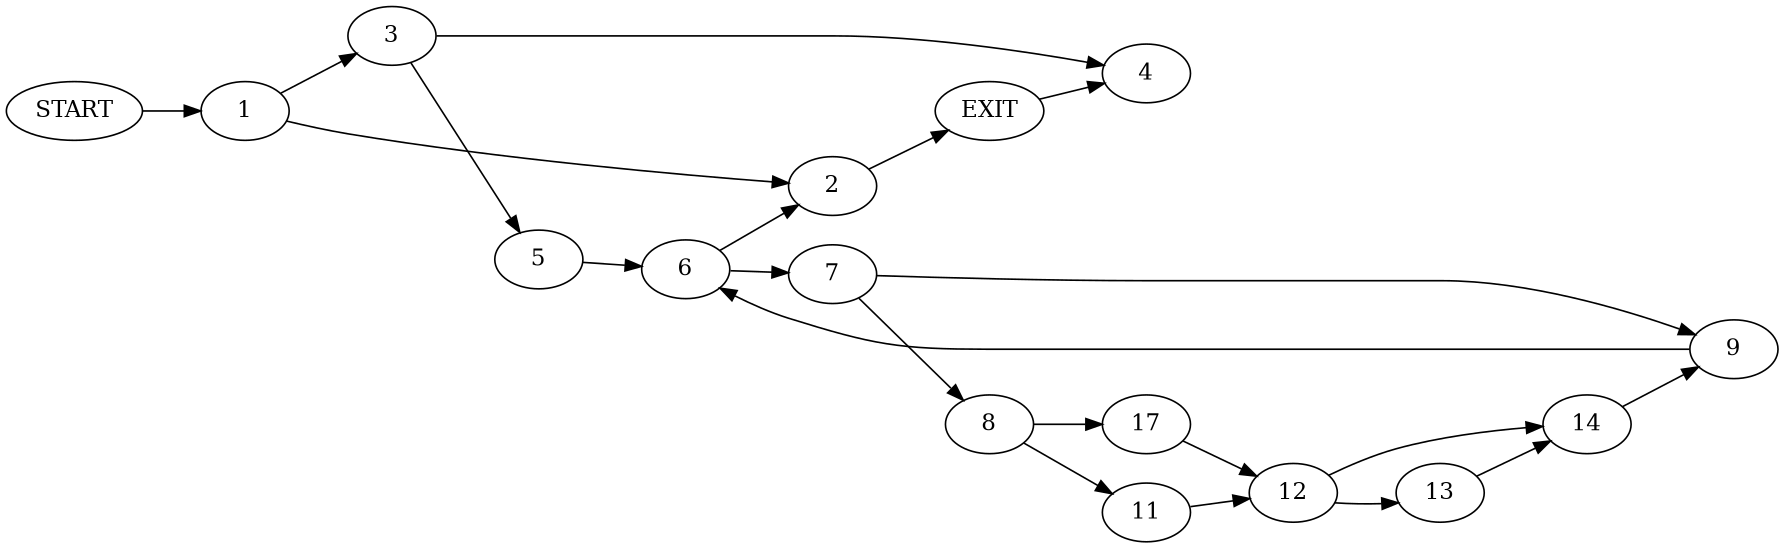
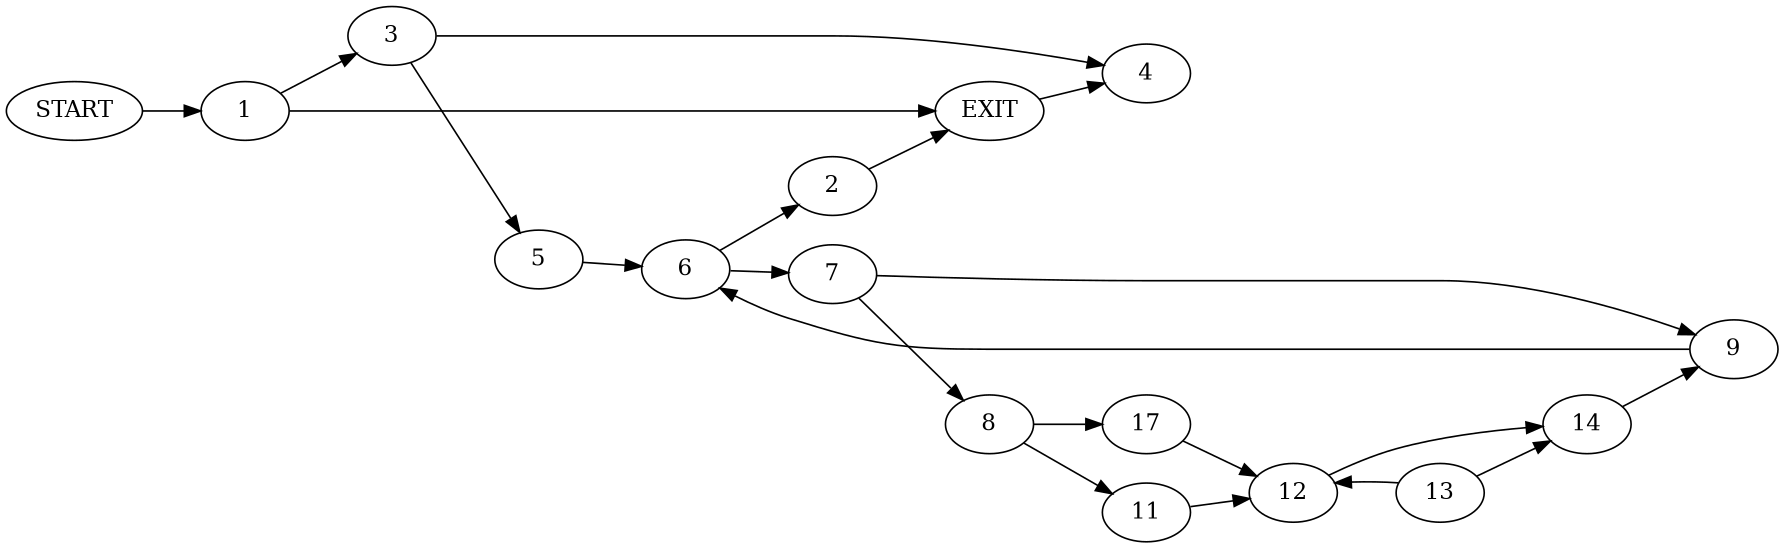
(529, 159) -> (604, 111)
(1358, 504) -> (1375, 482)
